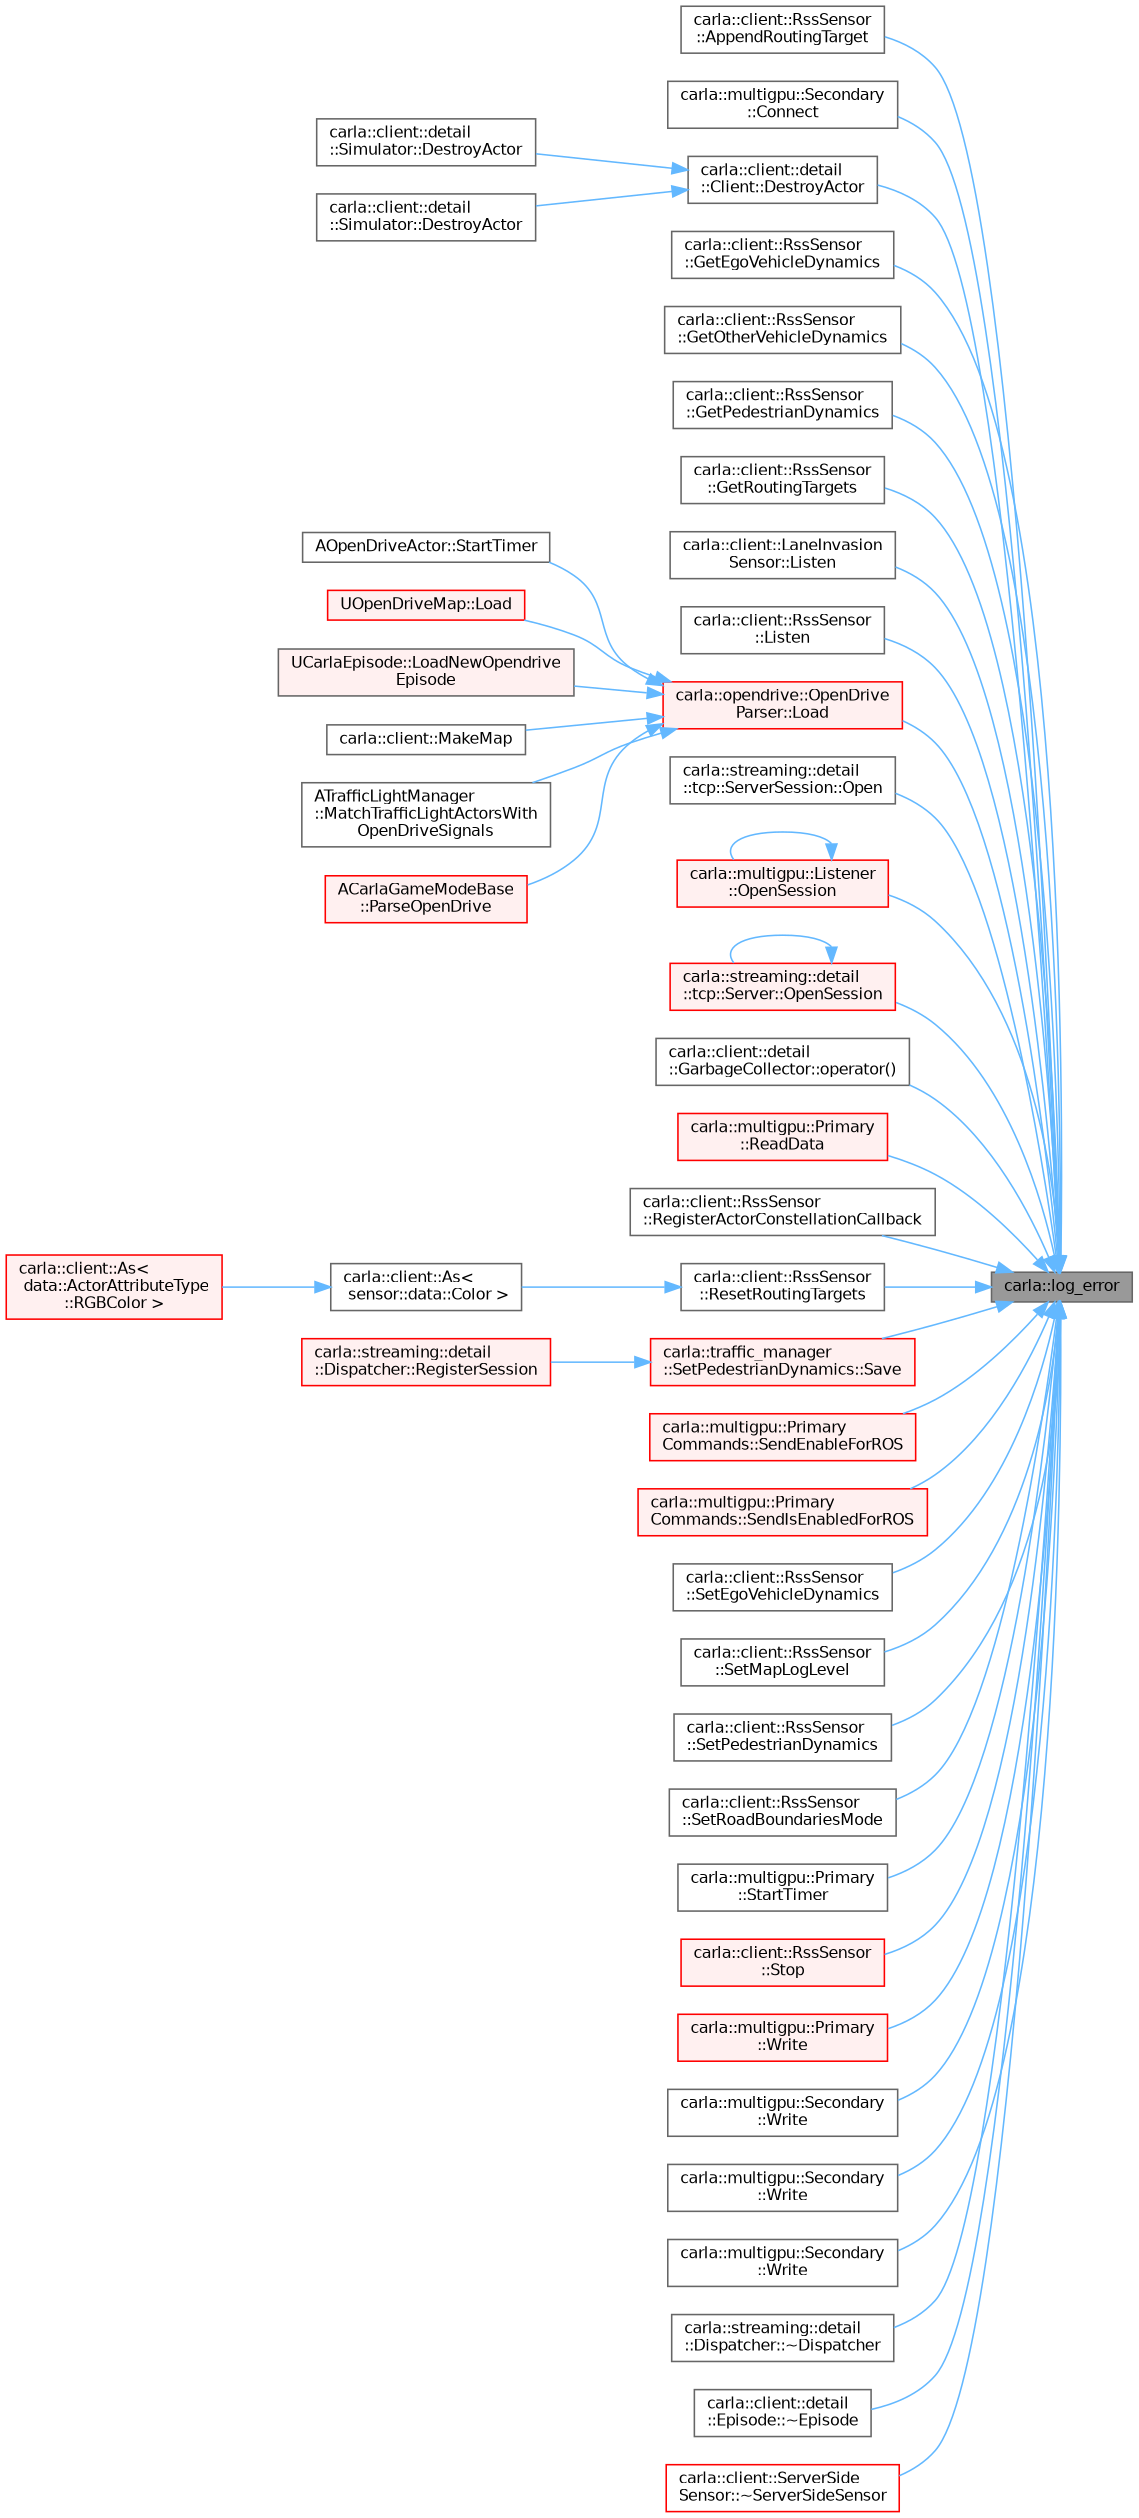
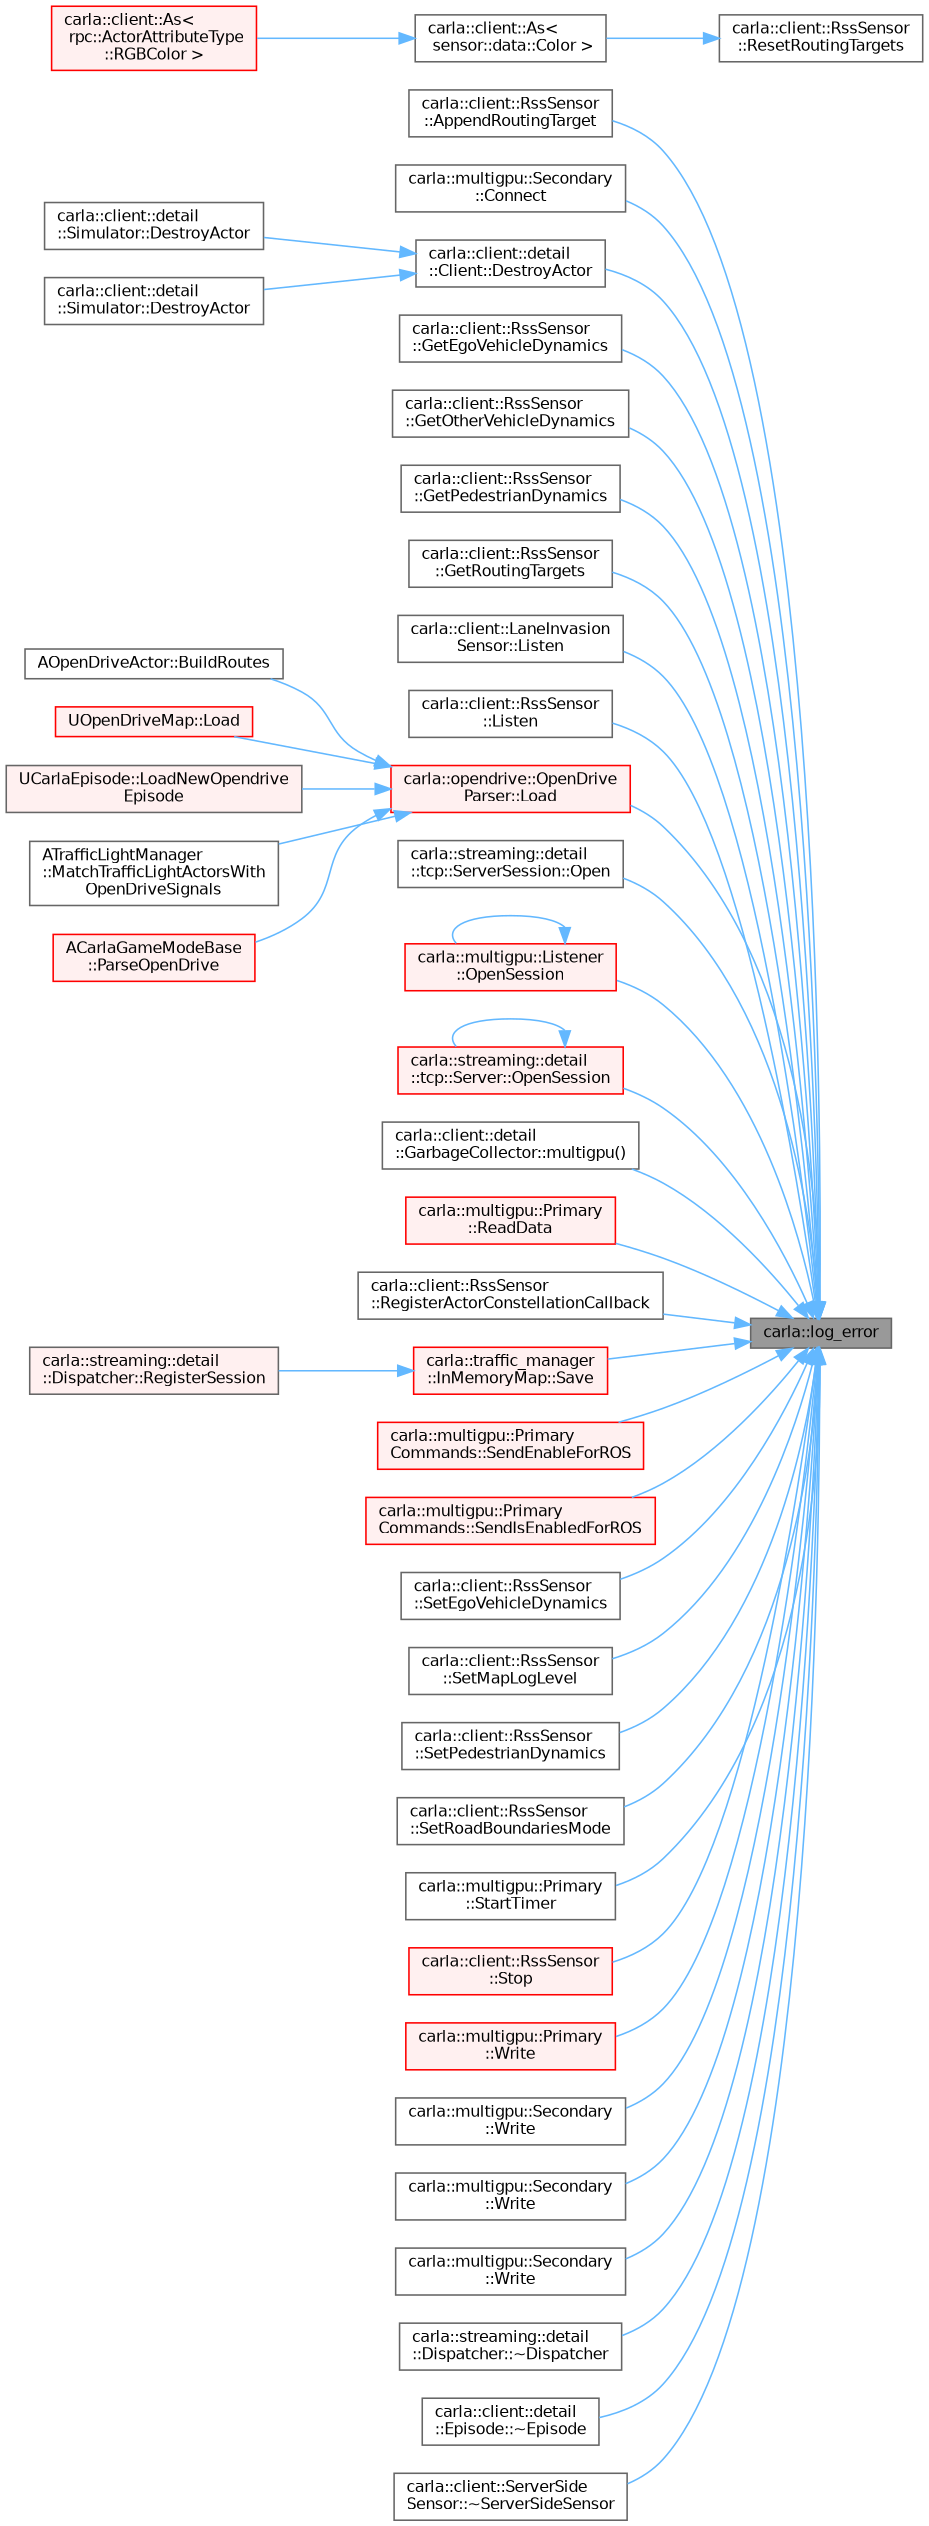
(426, 547) -> (154, 664)
(426, 740) -> none
(783, 1062) -> (511, 1146)
(114, 1287) -> (154, 38)
(930, 1287) -> none
(426, 1362) -> (154, 1371)
(783, 1362) -> (511, 1371)
(783, 2488) -> (511, 2497)
